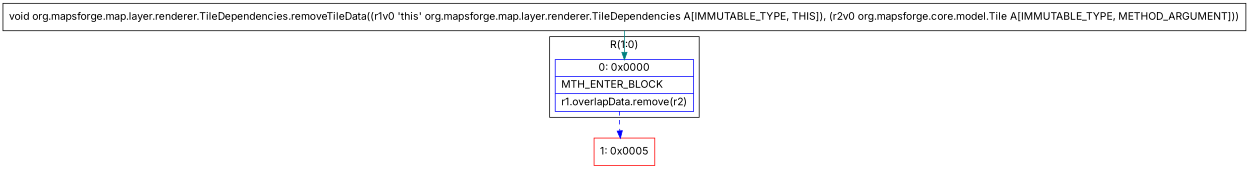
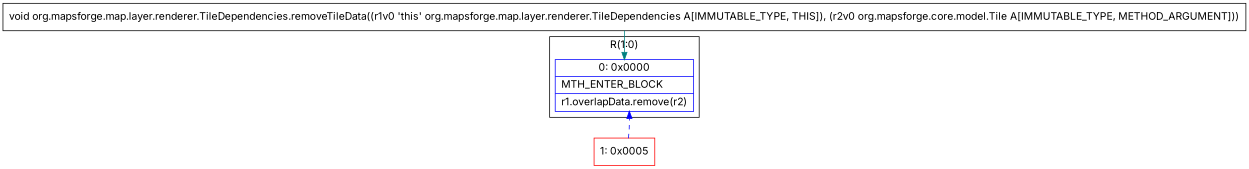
(619, 122) -> (629, 128)
